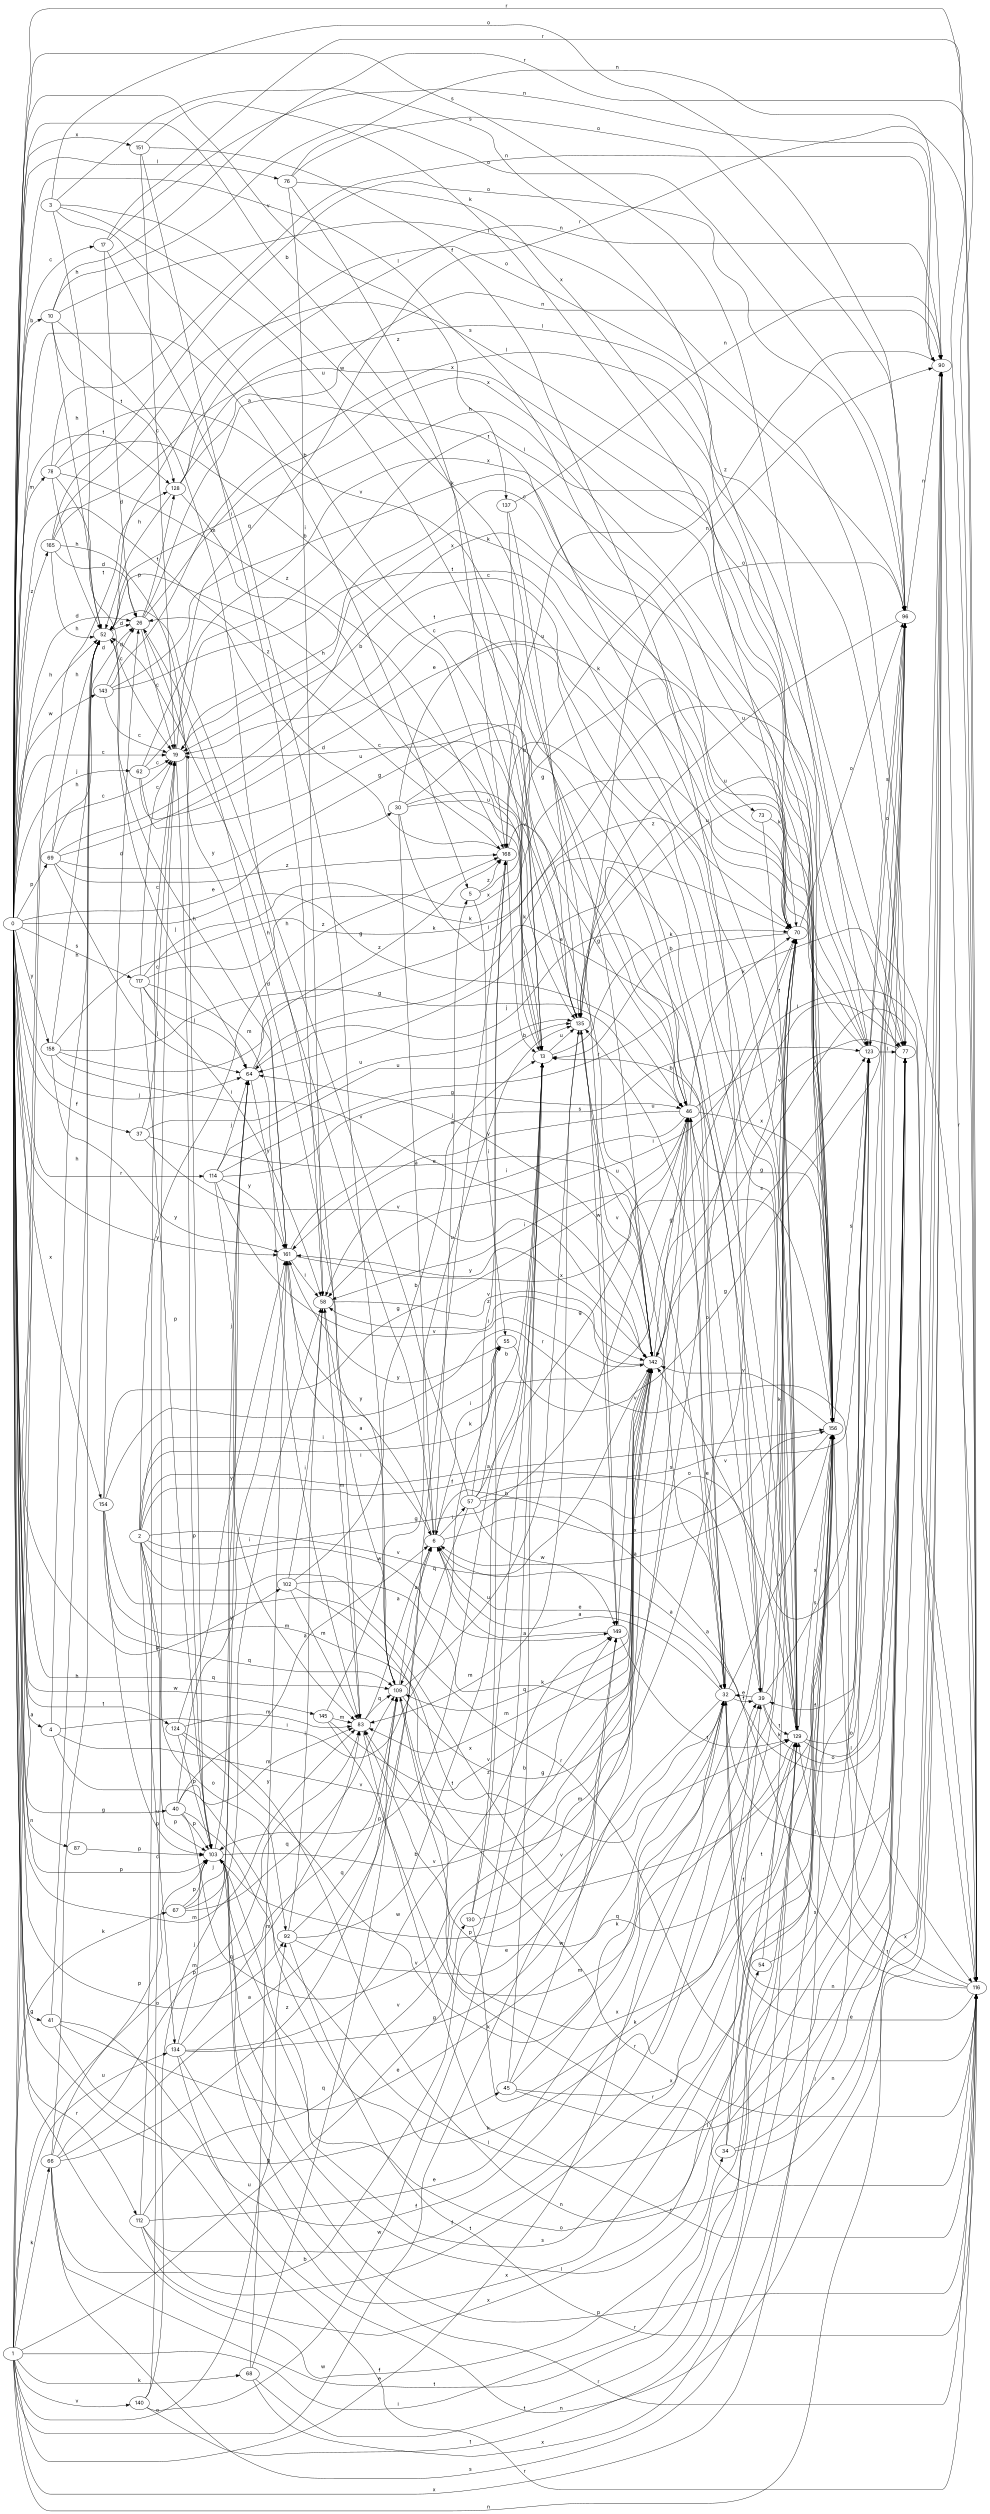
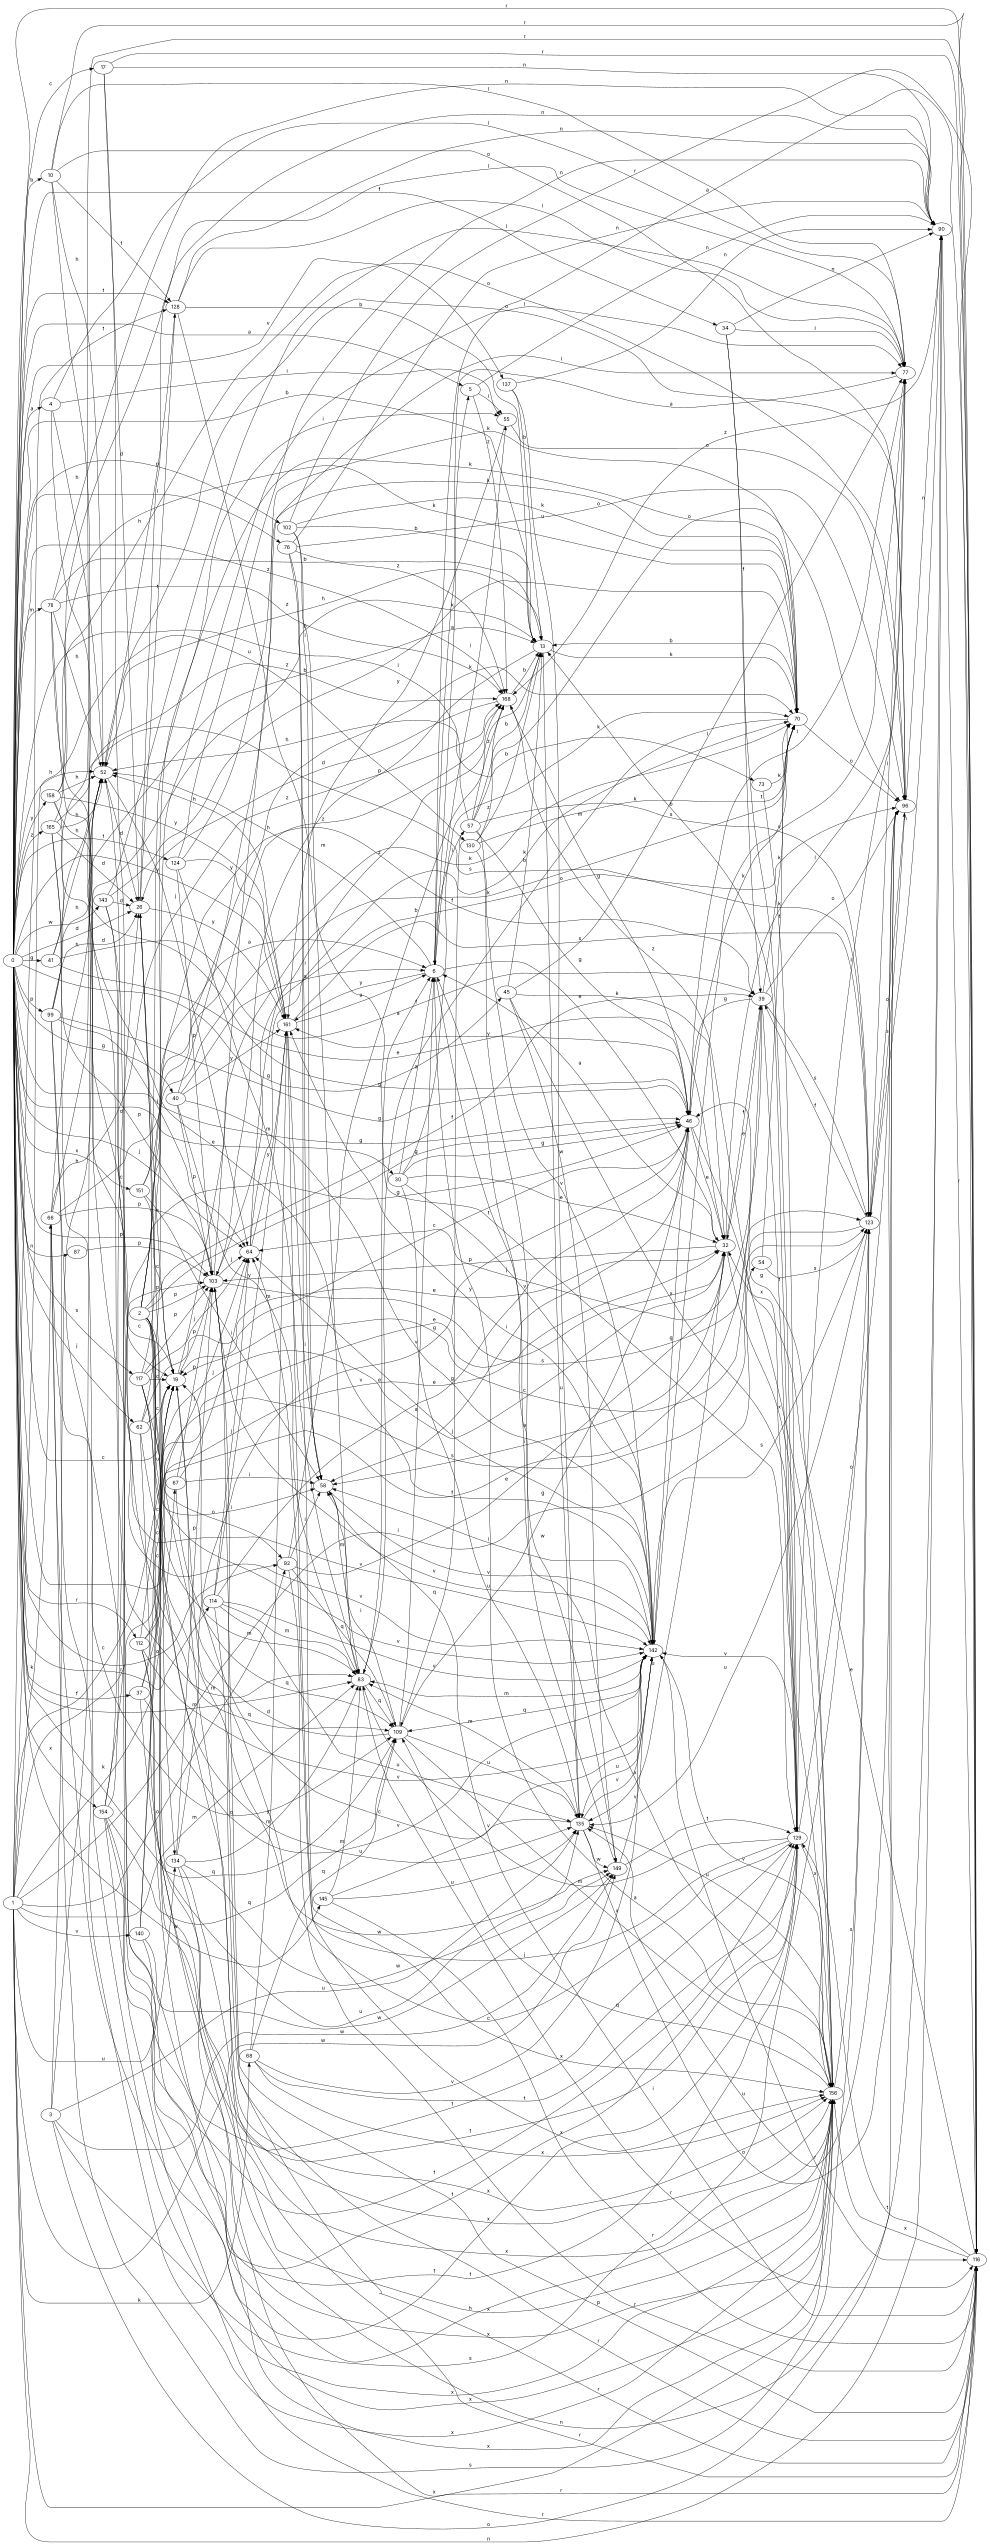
(51, 858) -> (51, 1015)
(917, 1382) -> (922, 729)
(489, 1467) -> (489, 2219)
none -> (573, 1998)
